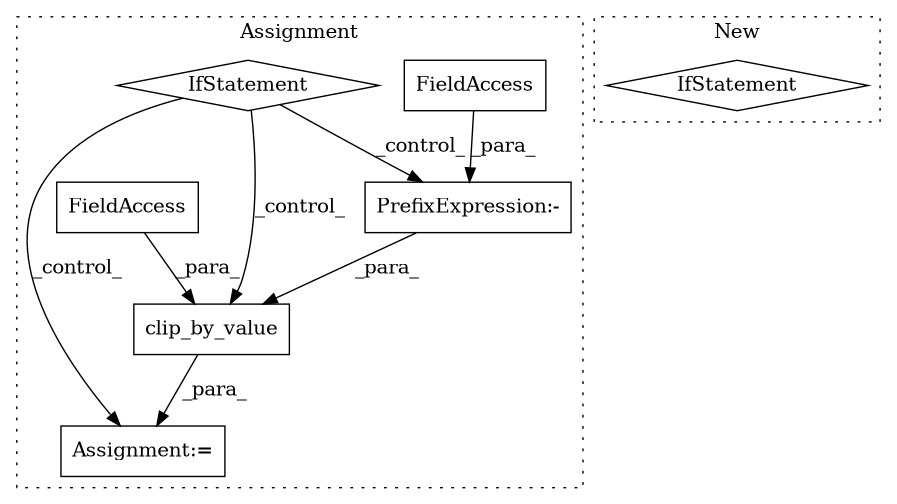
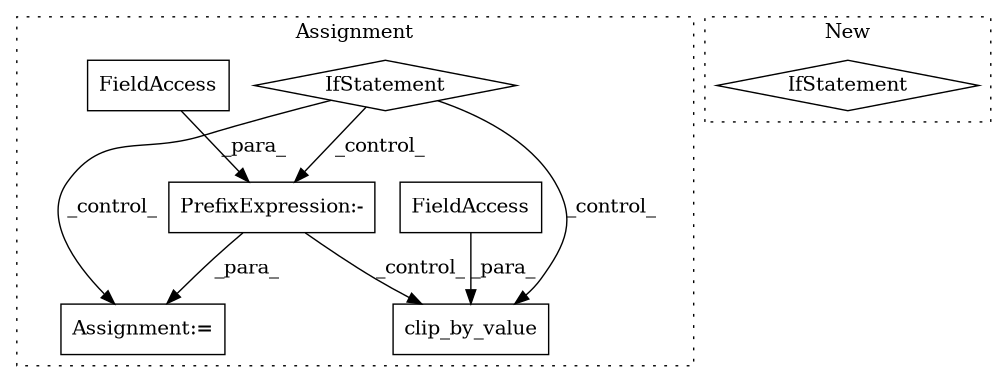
(387, 268) -> (420, 268)
(181, 384) -> (209, 262)
